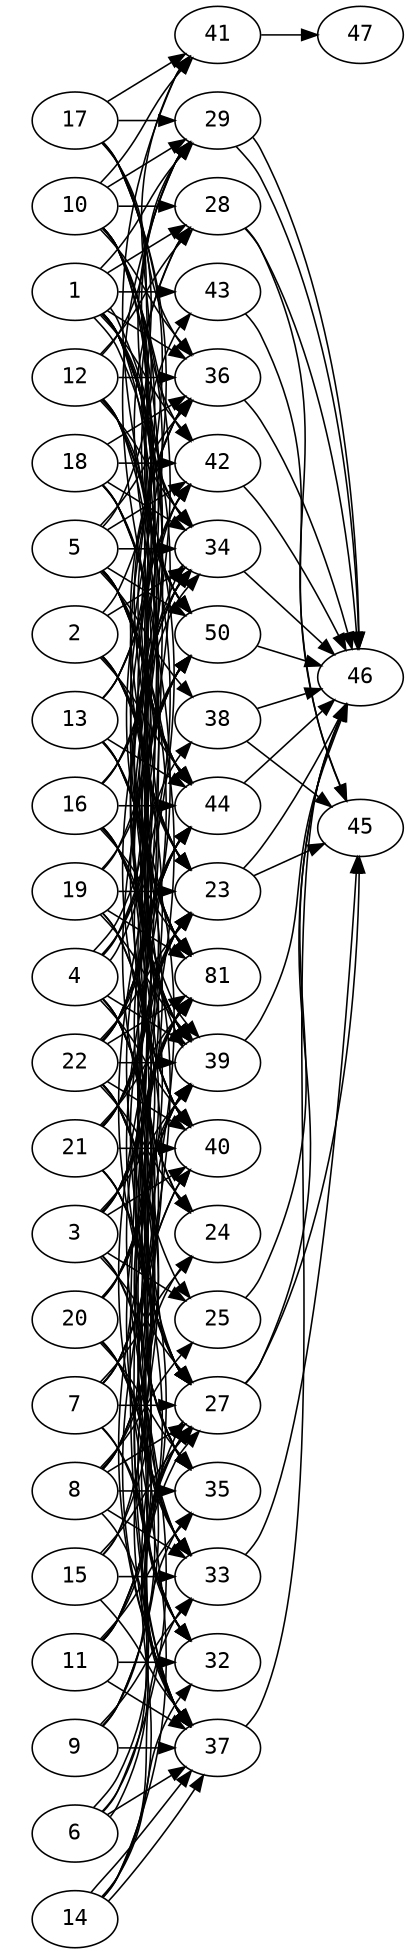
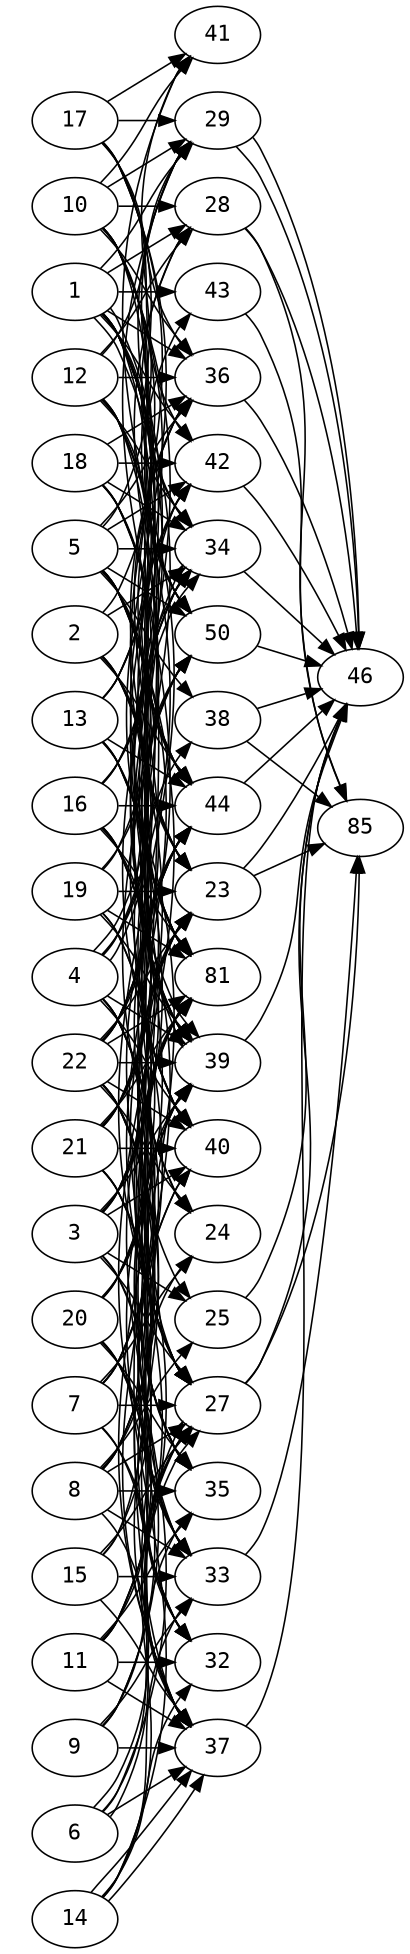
(360, 35) -> none
(360, 828) -> (360, 828)
(147, 969) -> none
(147, 985) -> (147, 1071)
